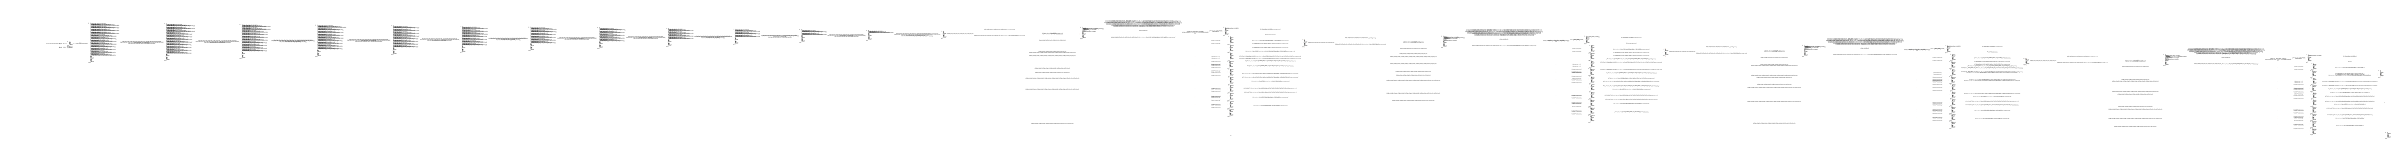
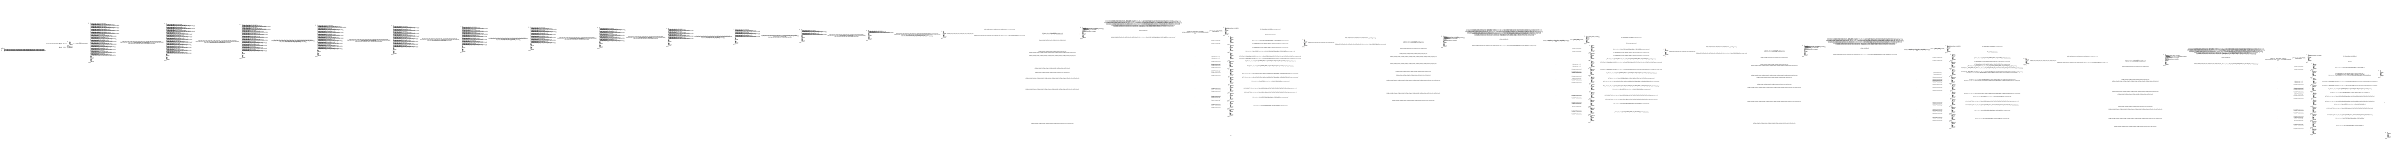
none -> (24, 50)
